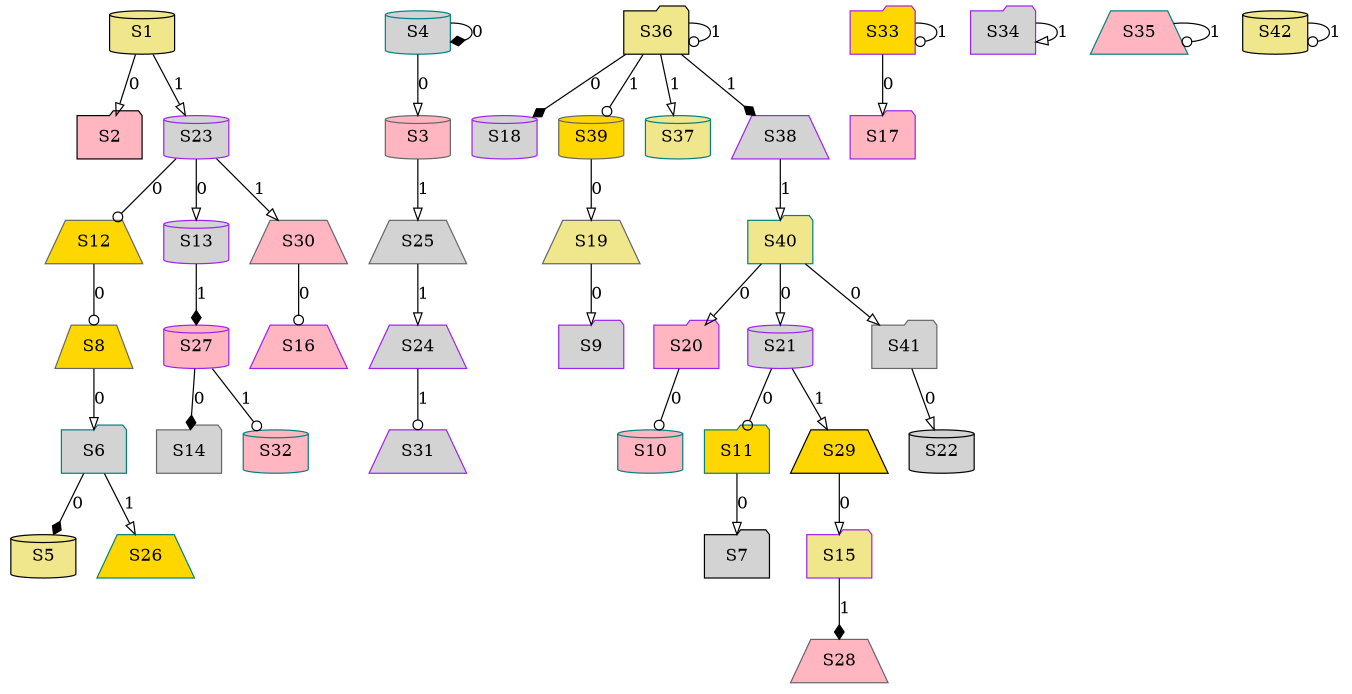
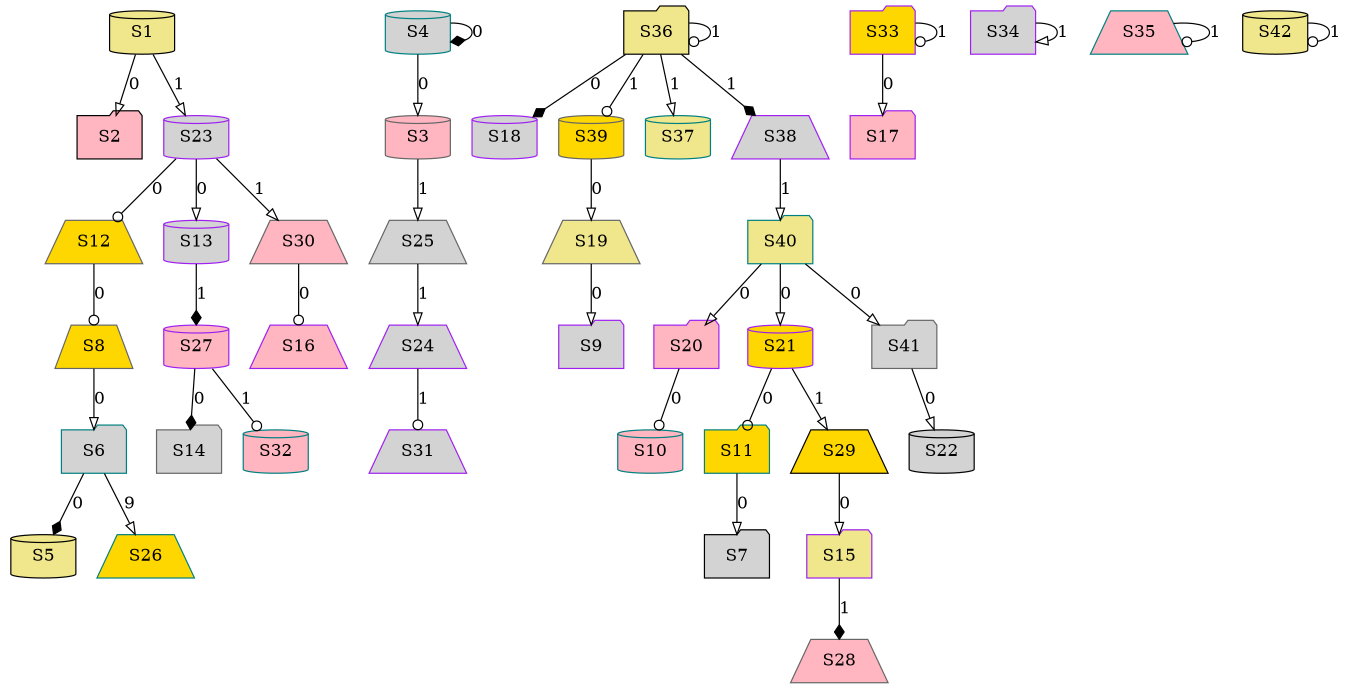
(780, 347) -> (780, 347)
(130, 504) -> (130, 504)
